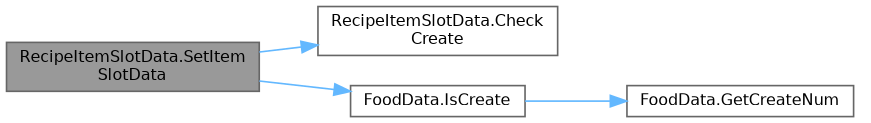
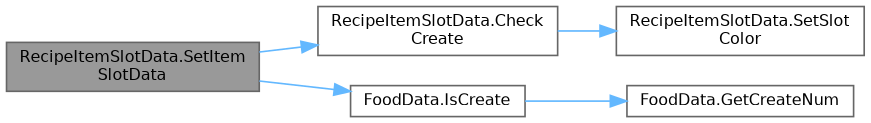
none -> (740, 31)
